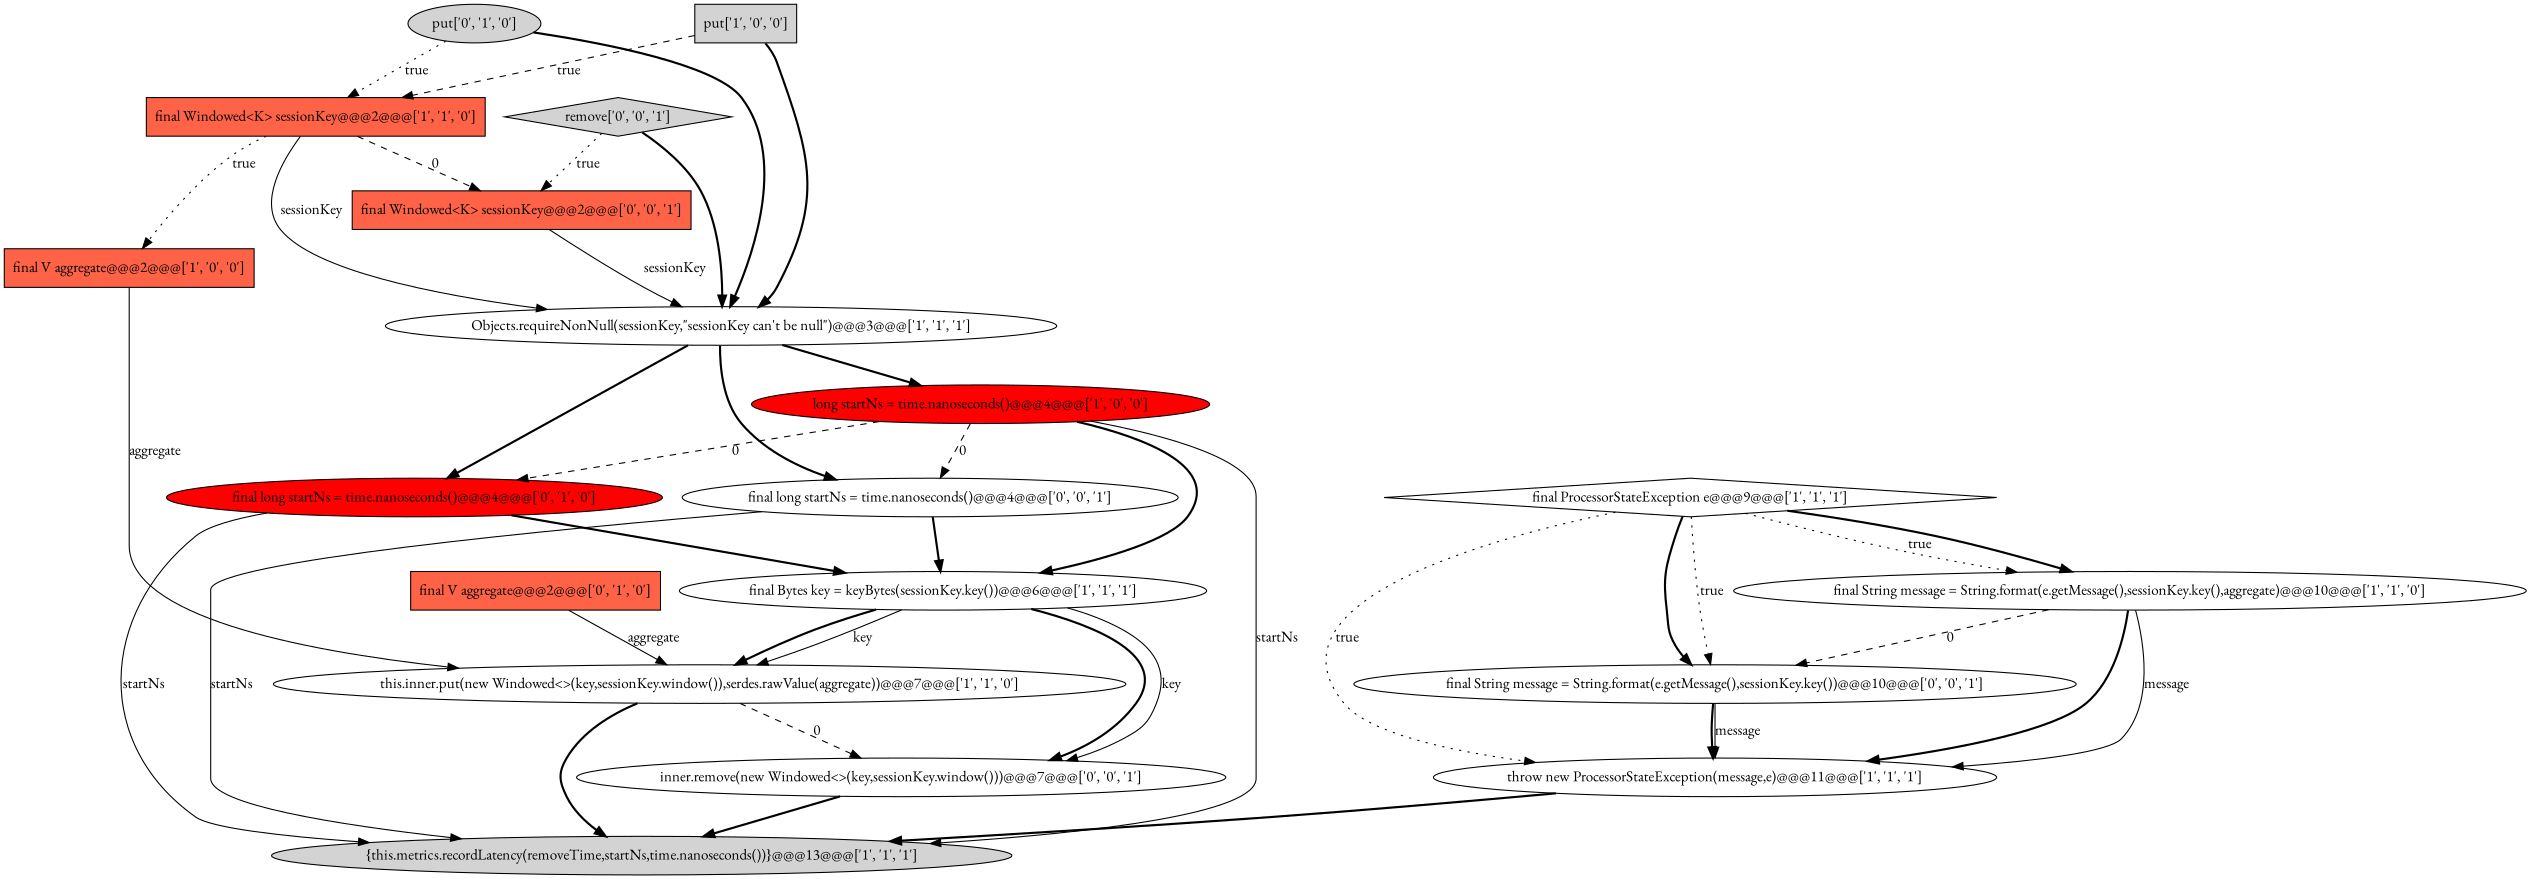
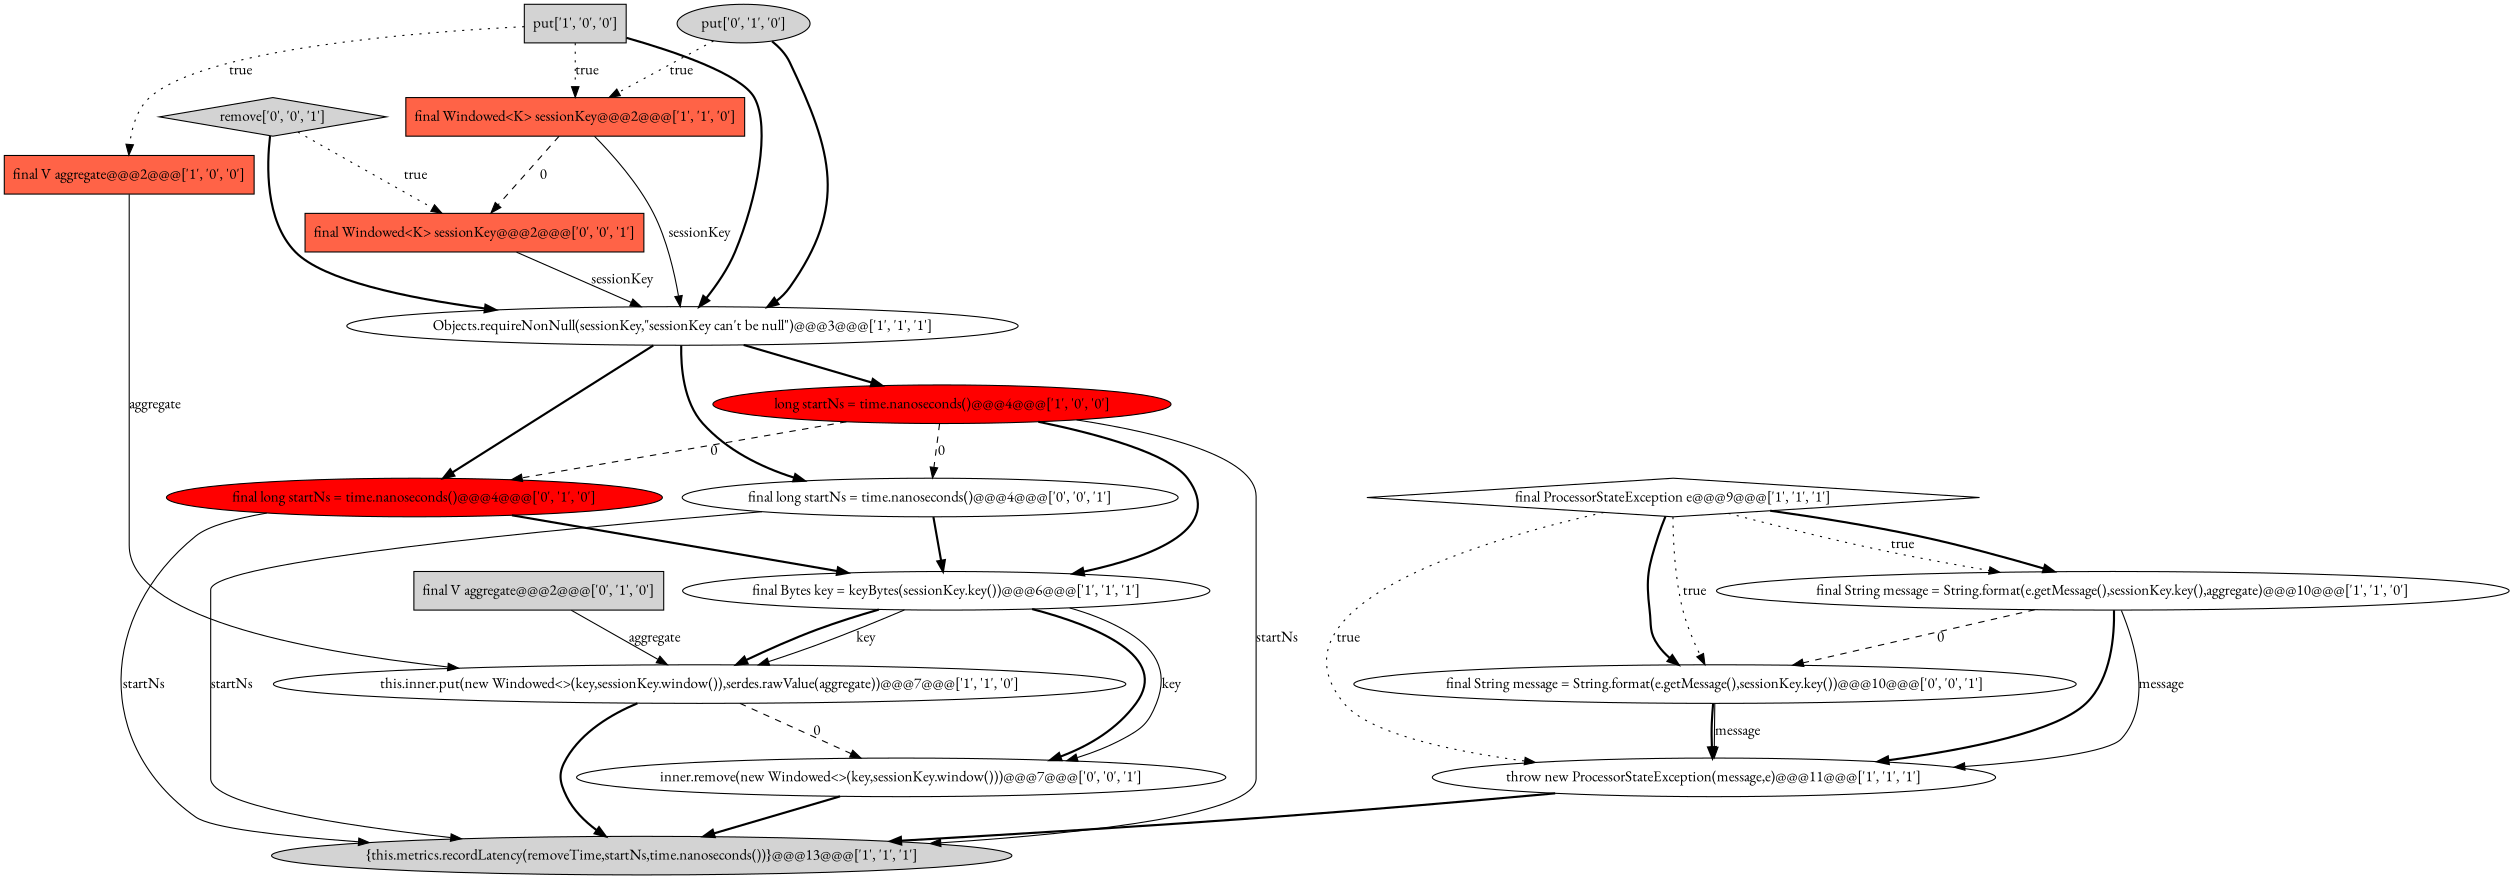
(554, 65) -> (575, 65)
(202, 181) -> (307, 48)
(536, 591) -> (539, 591)
